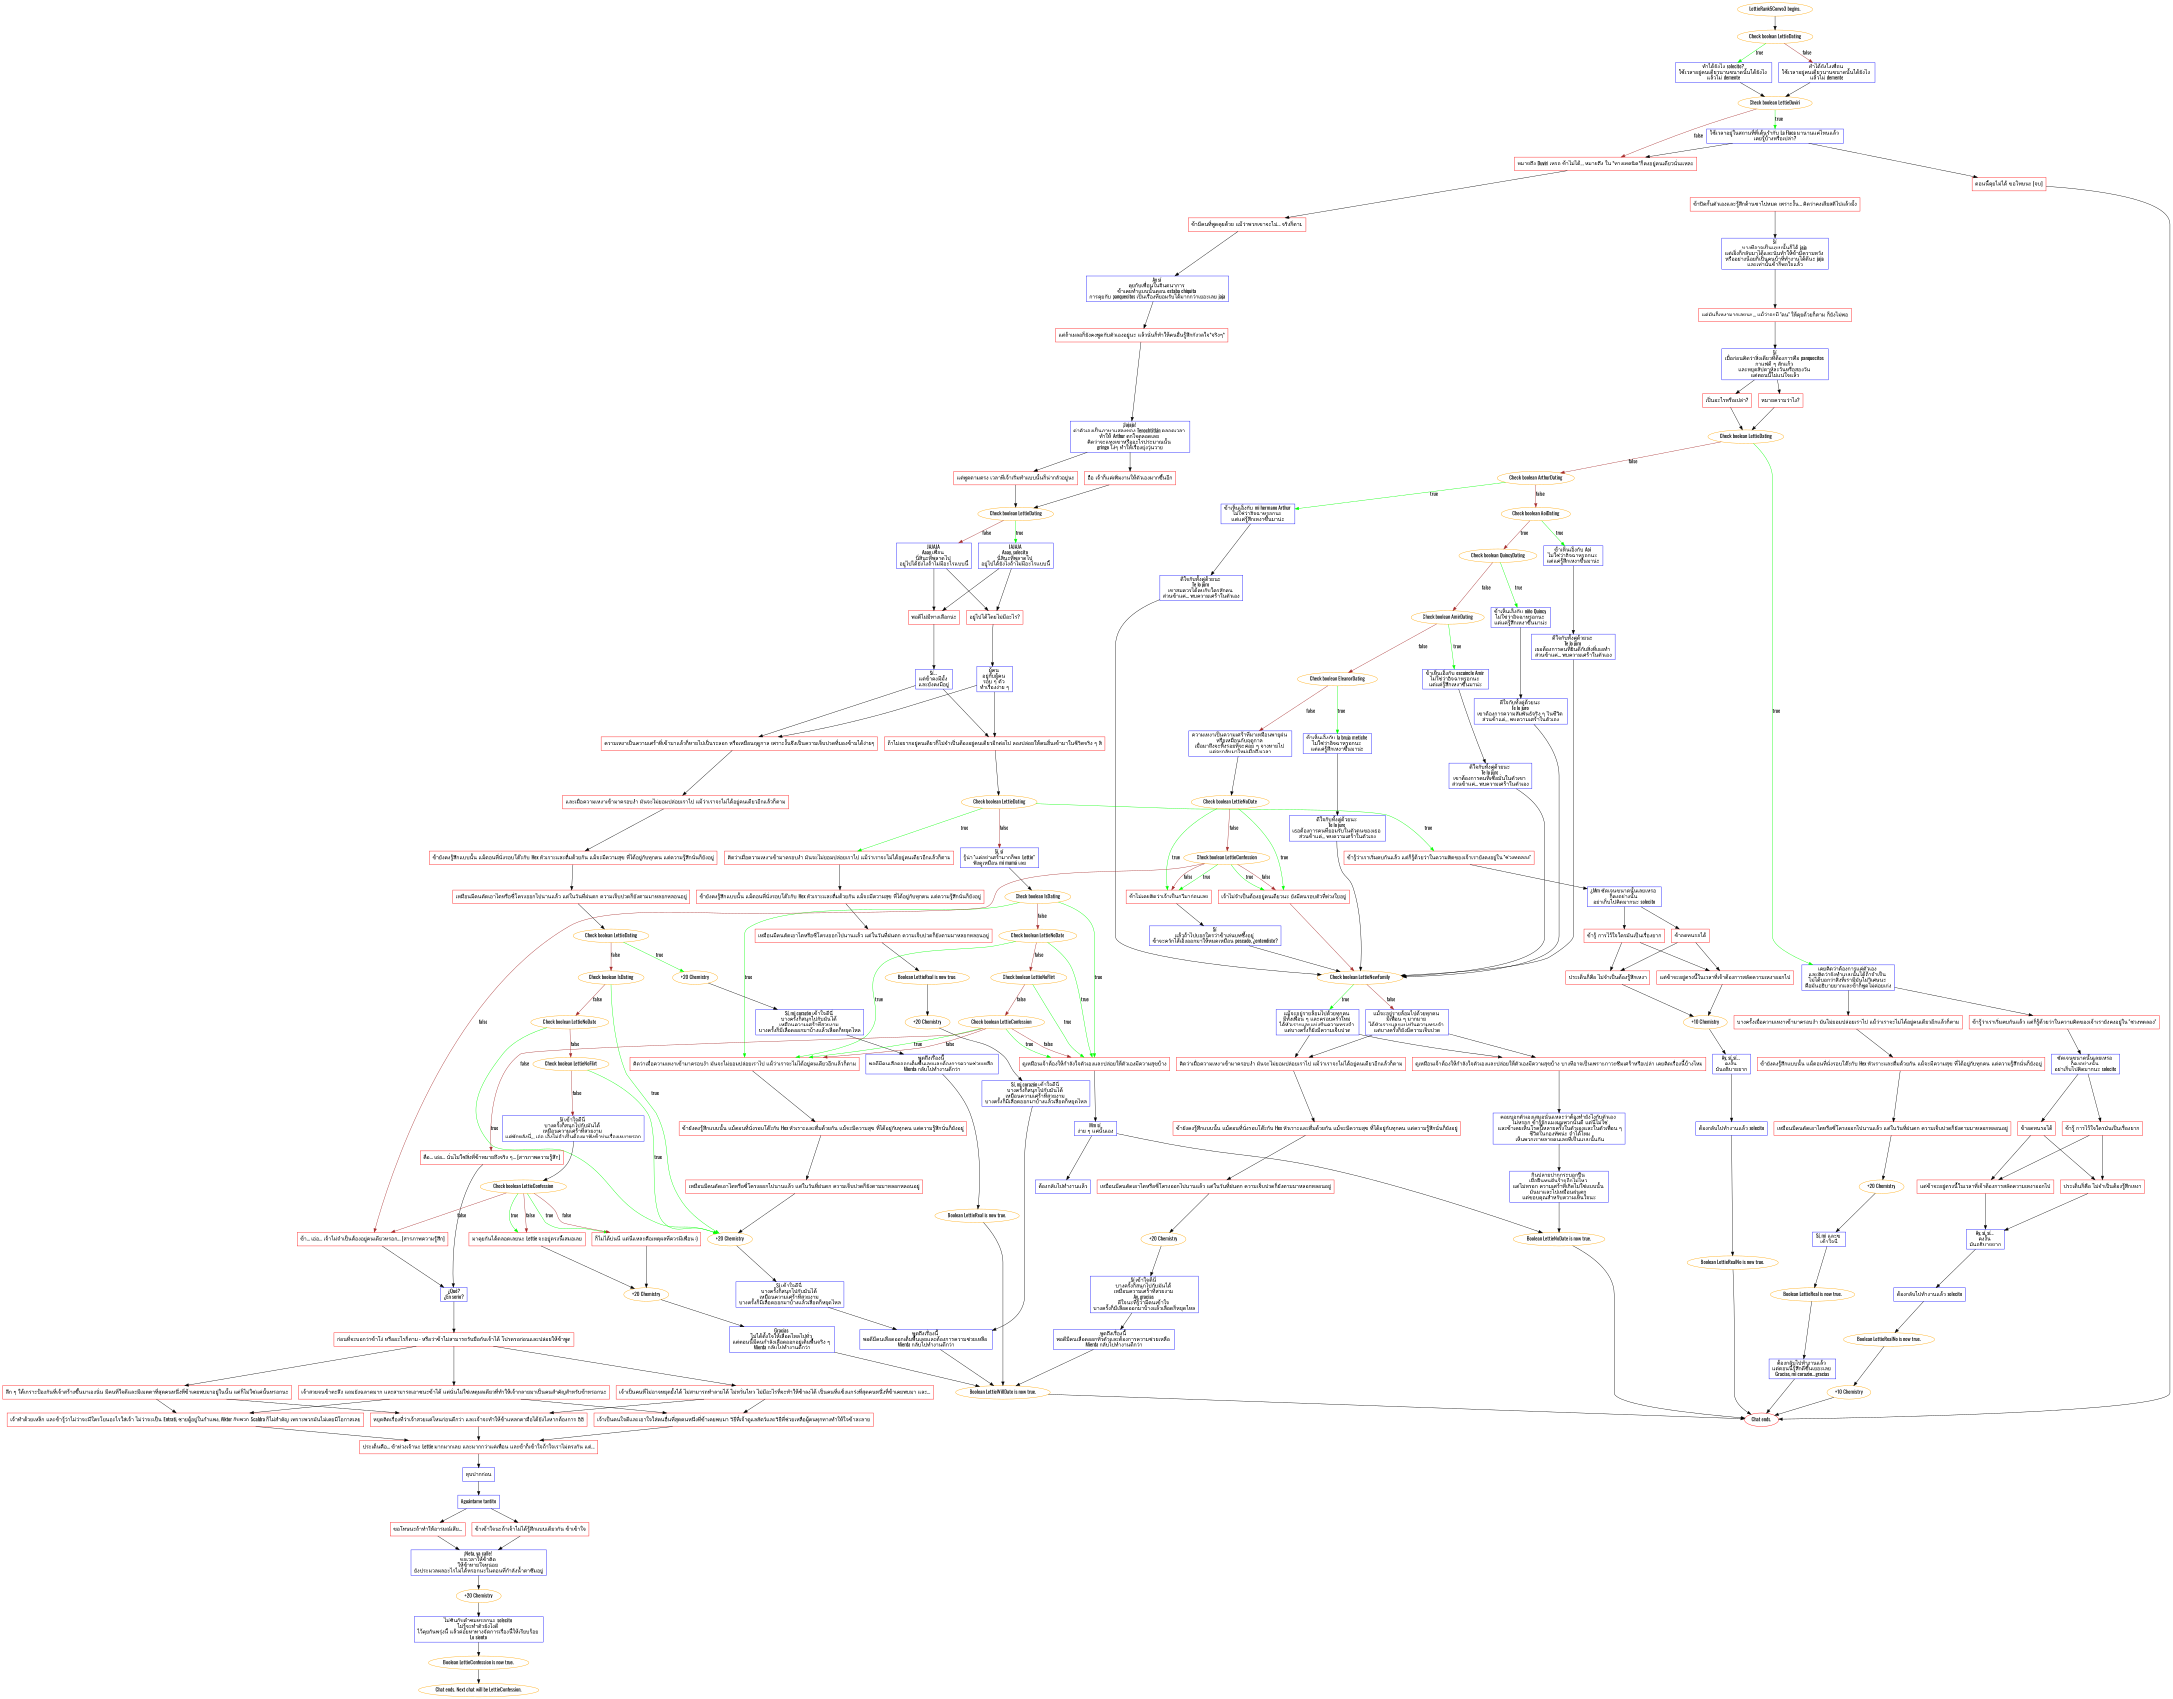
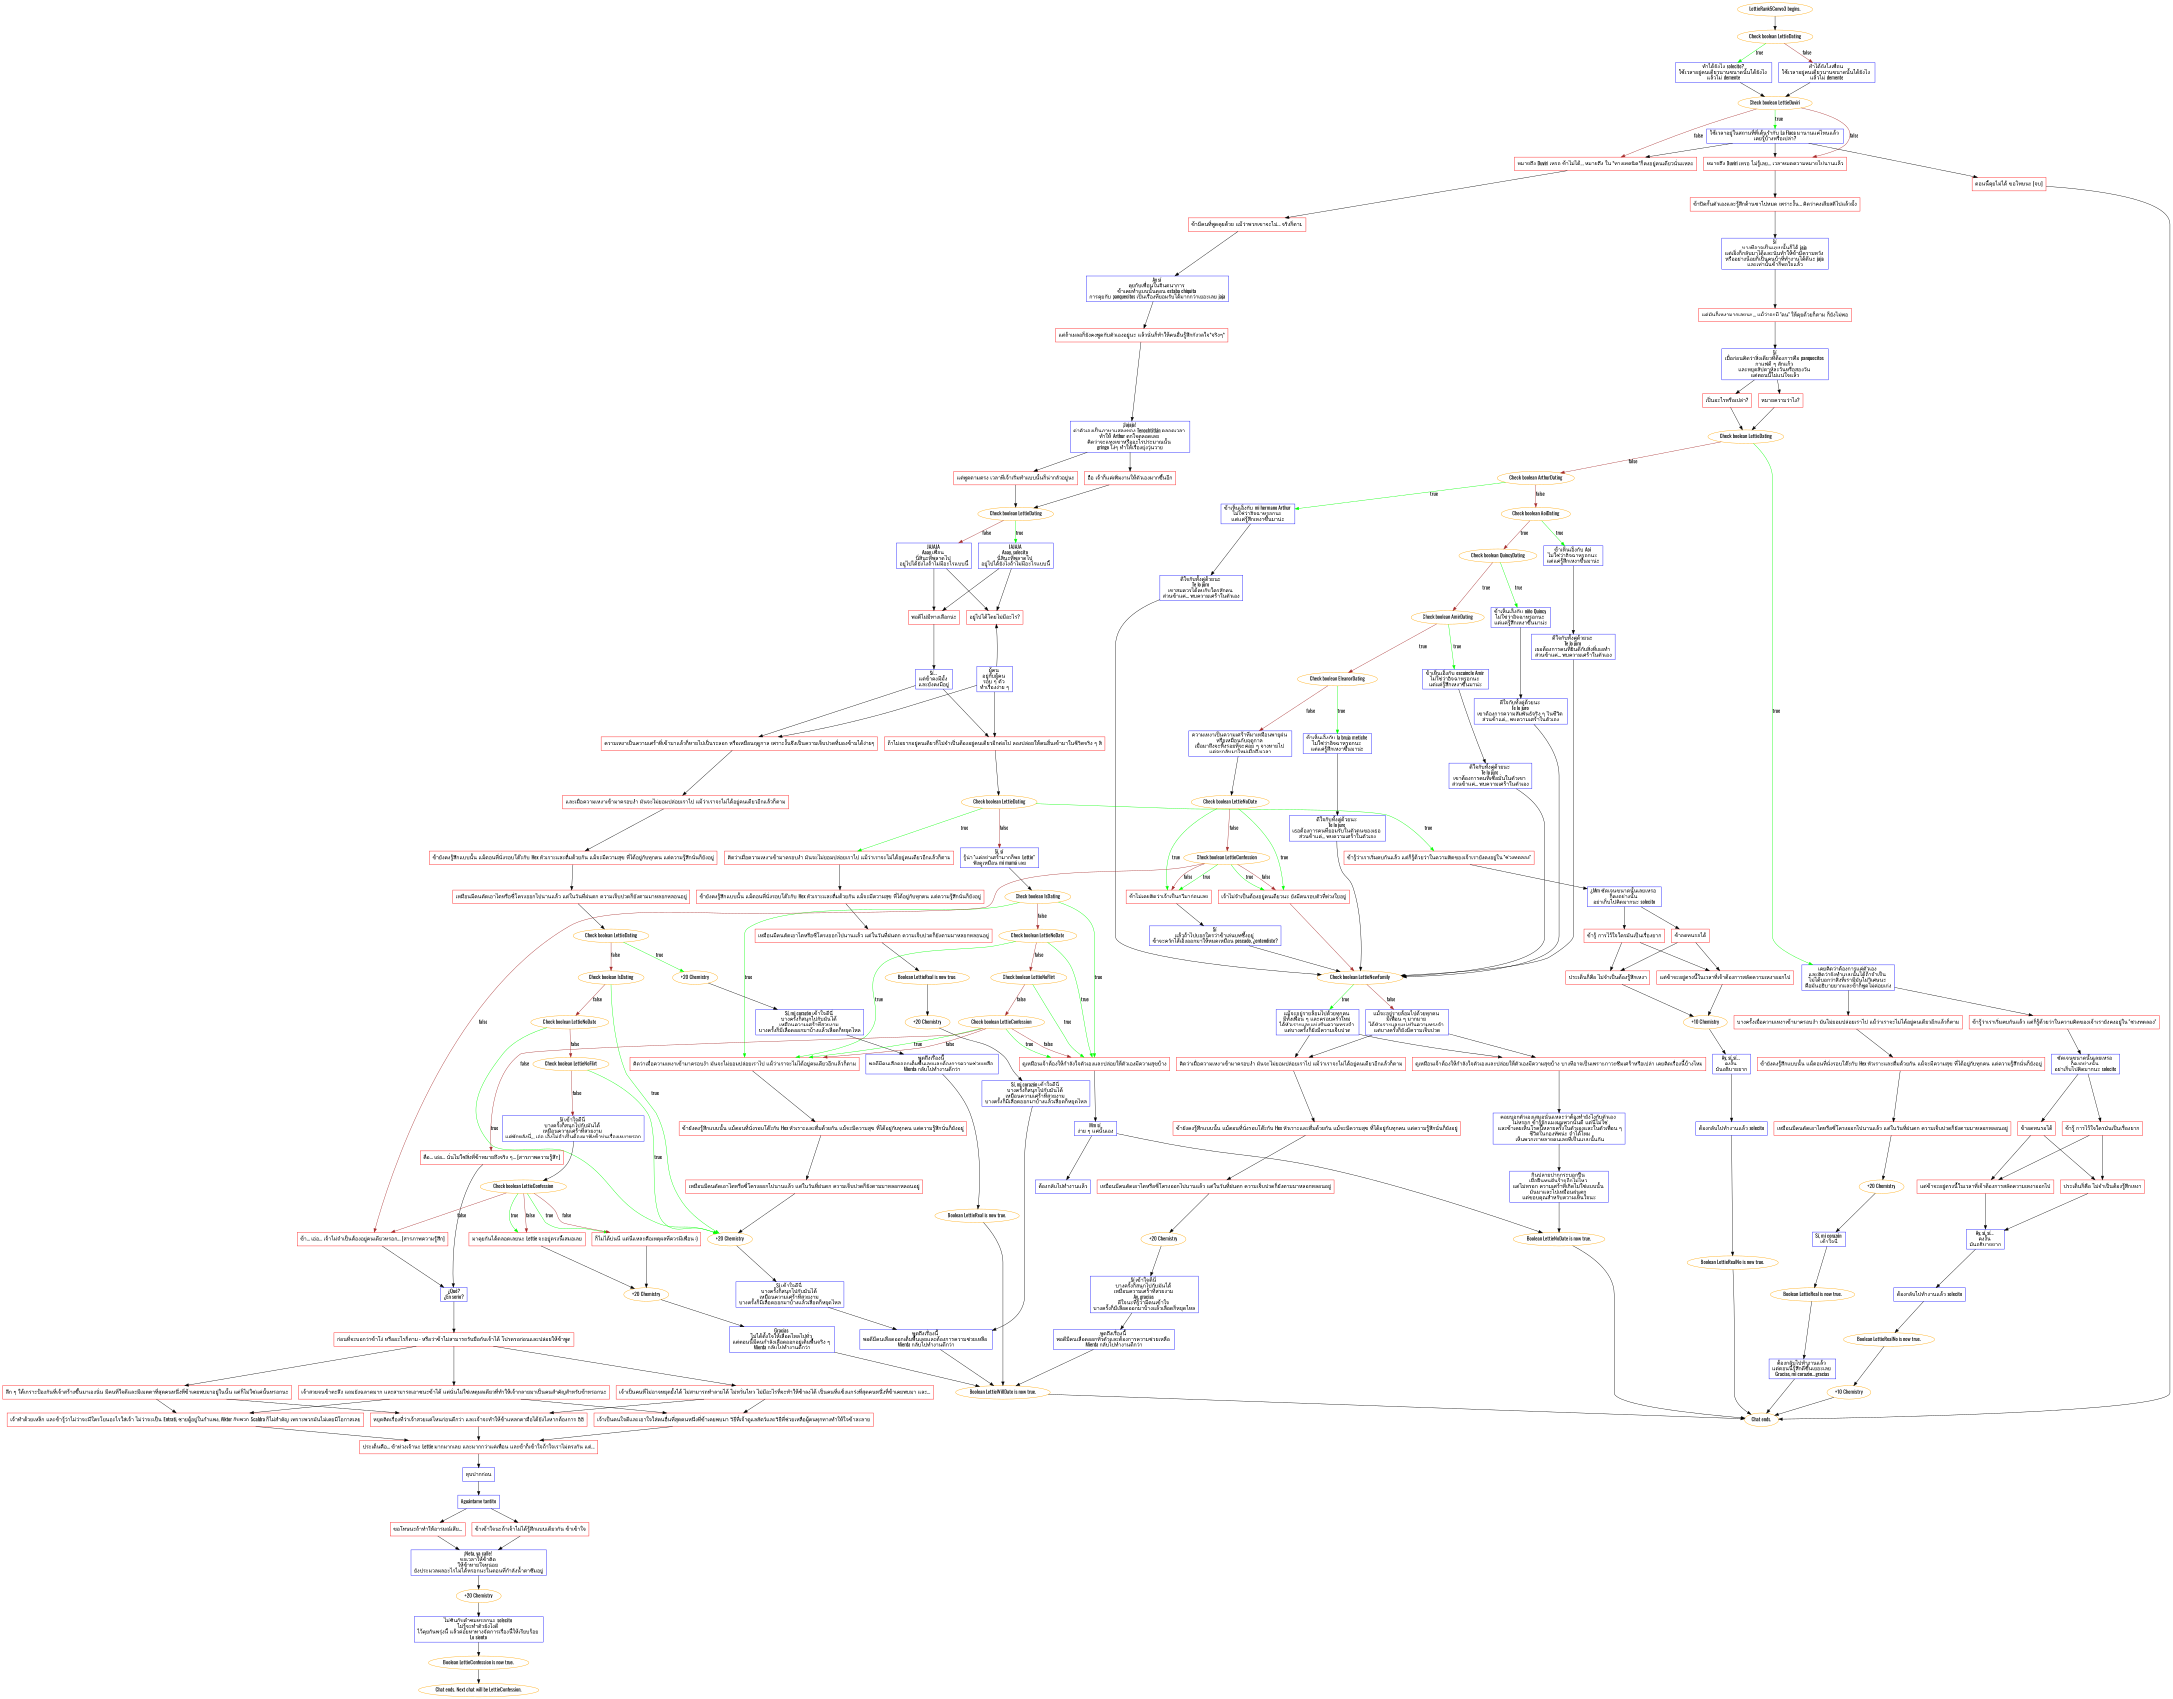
none -> (1775, 164)
(1486, 588) -> (1486, 588)
(992, 643) -> (997, 647)
(1423, 647) -> (1423, 647)
(1829, 1239) -> (1829, 1239)
(1762, 1420) -> (1762, 1420)
